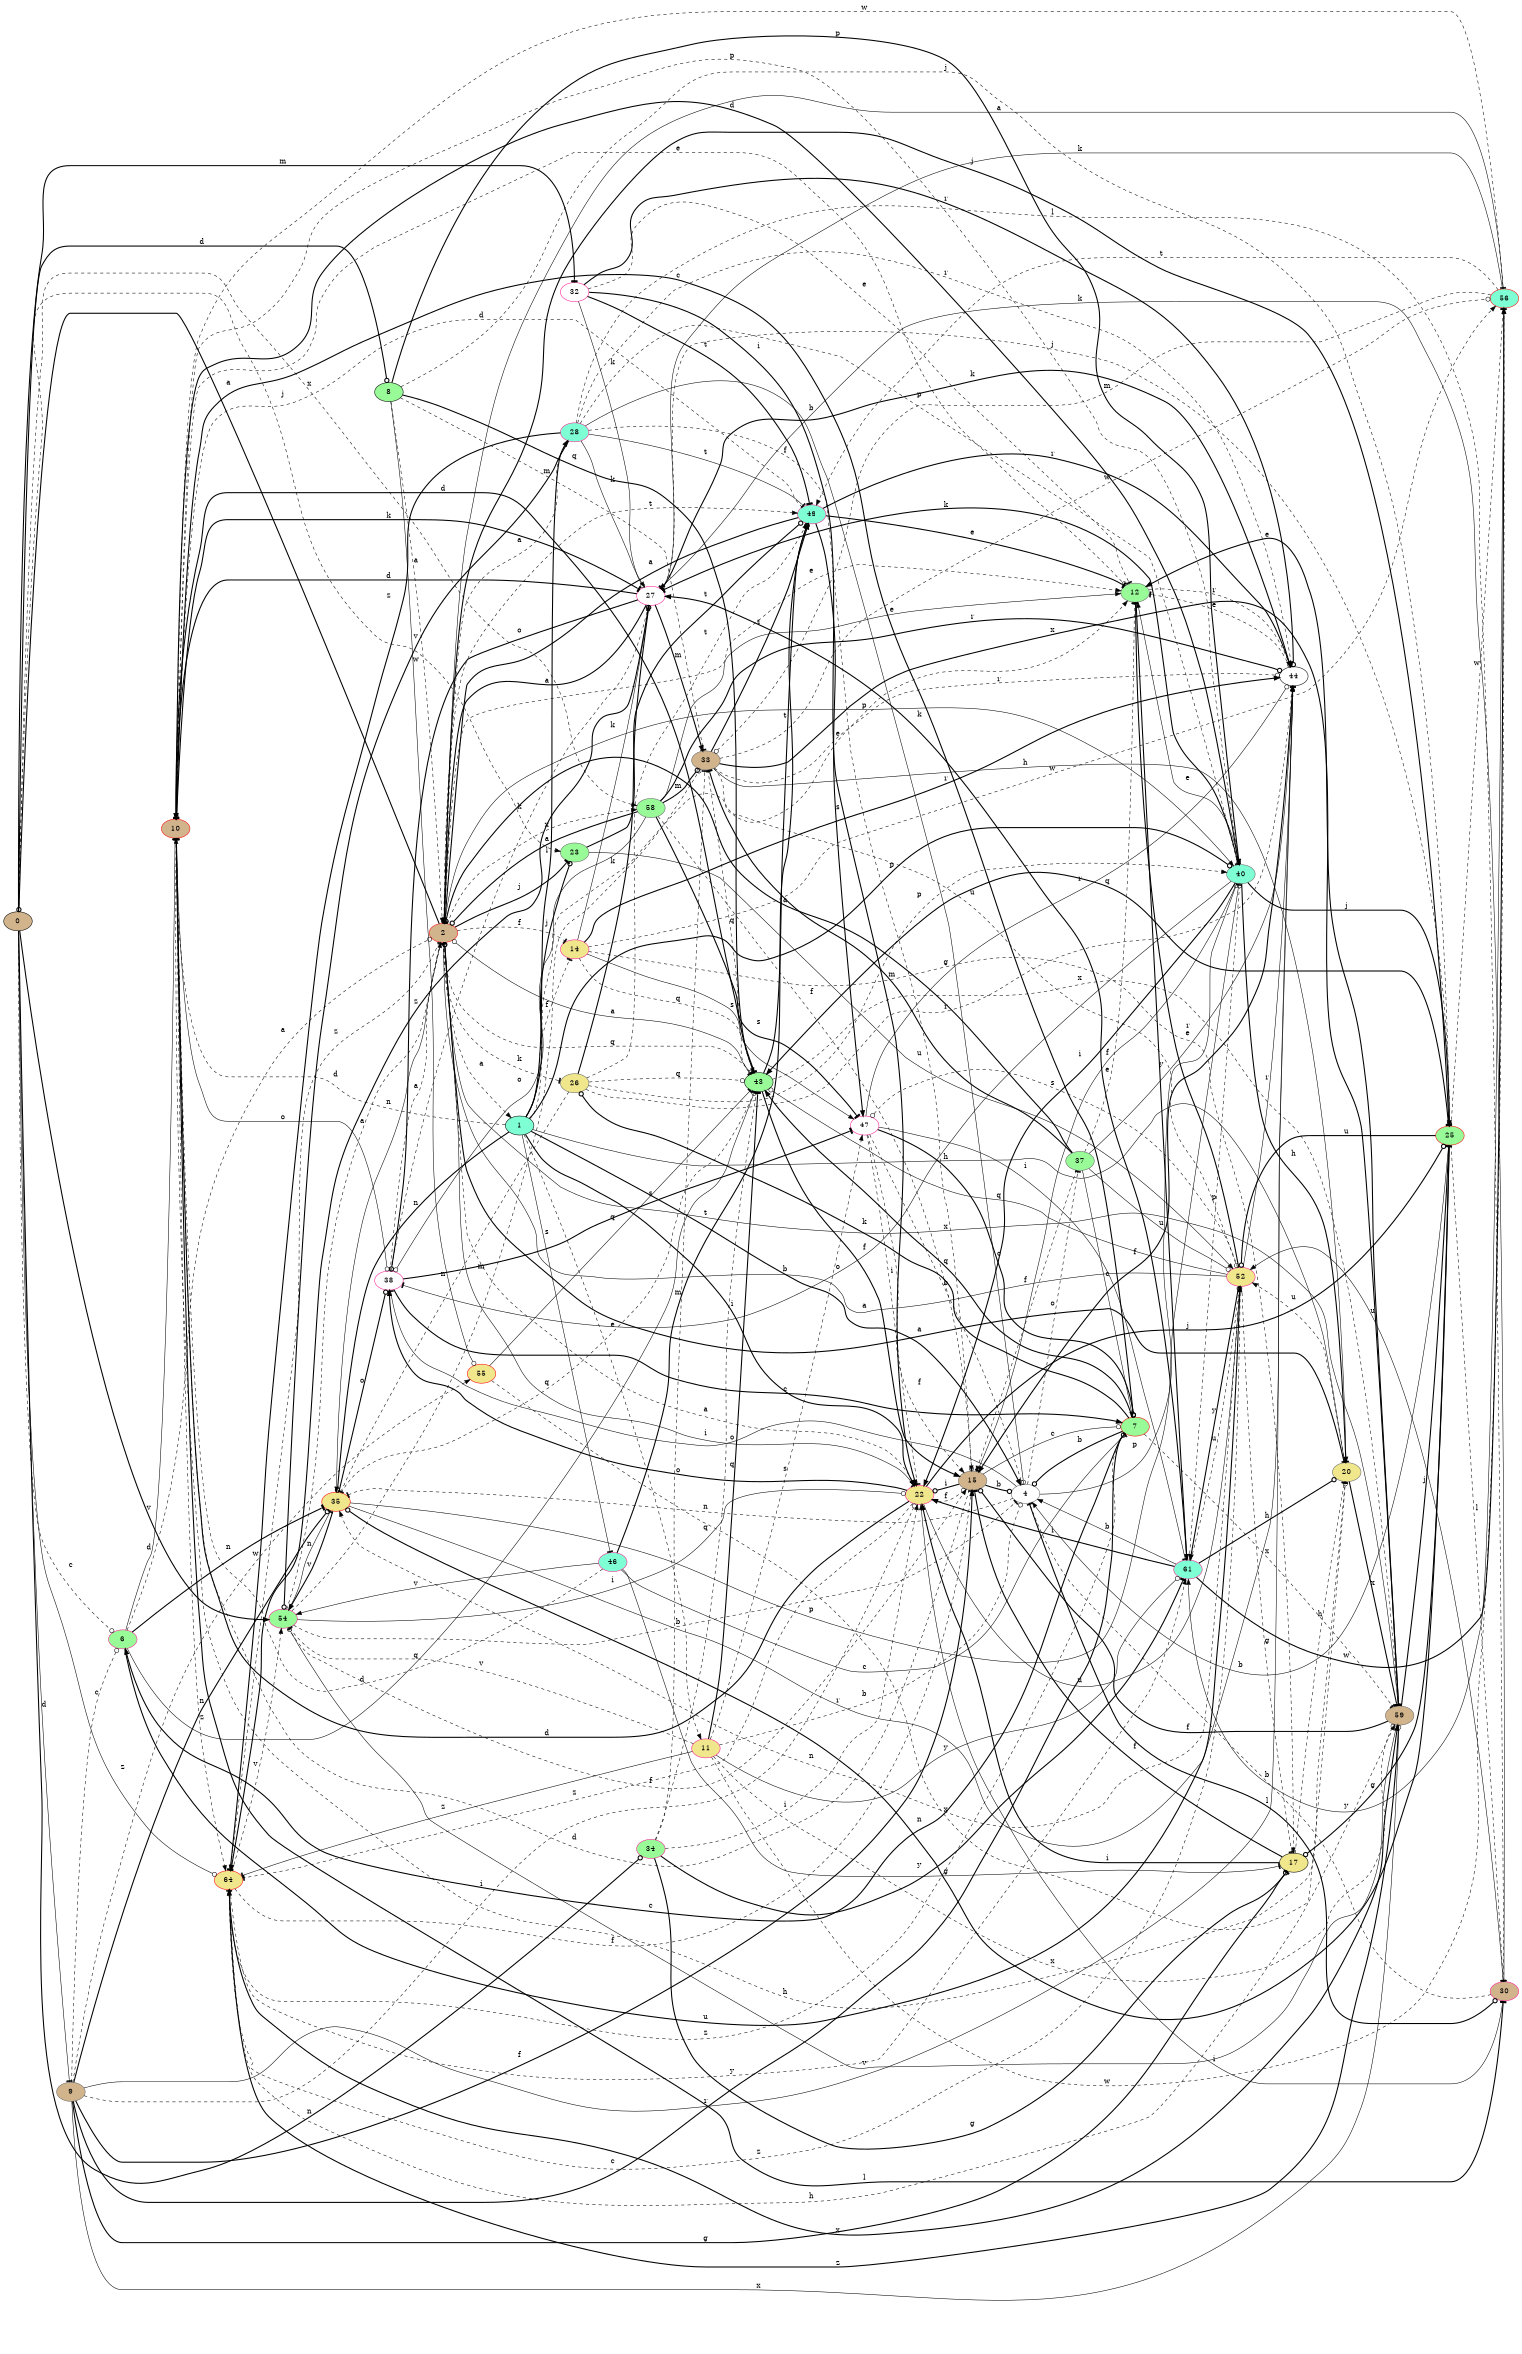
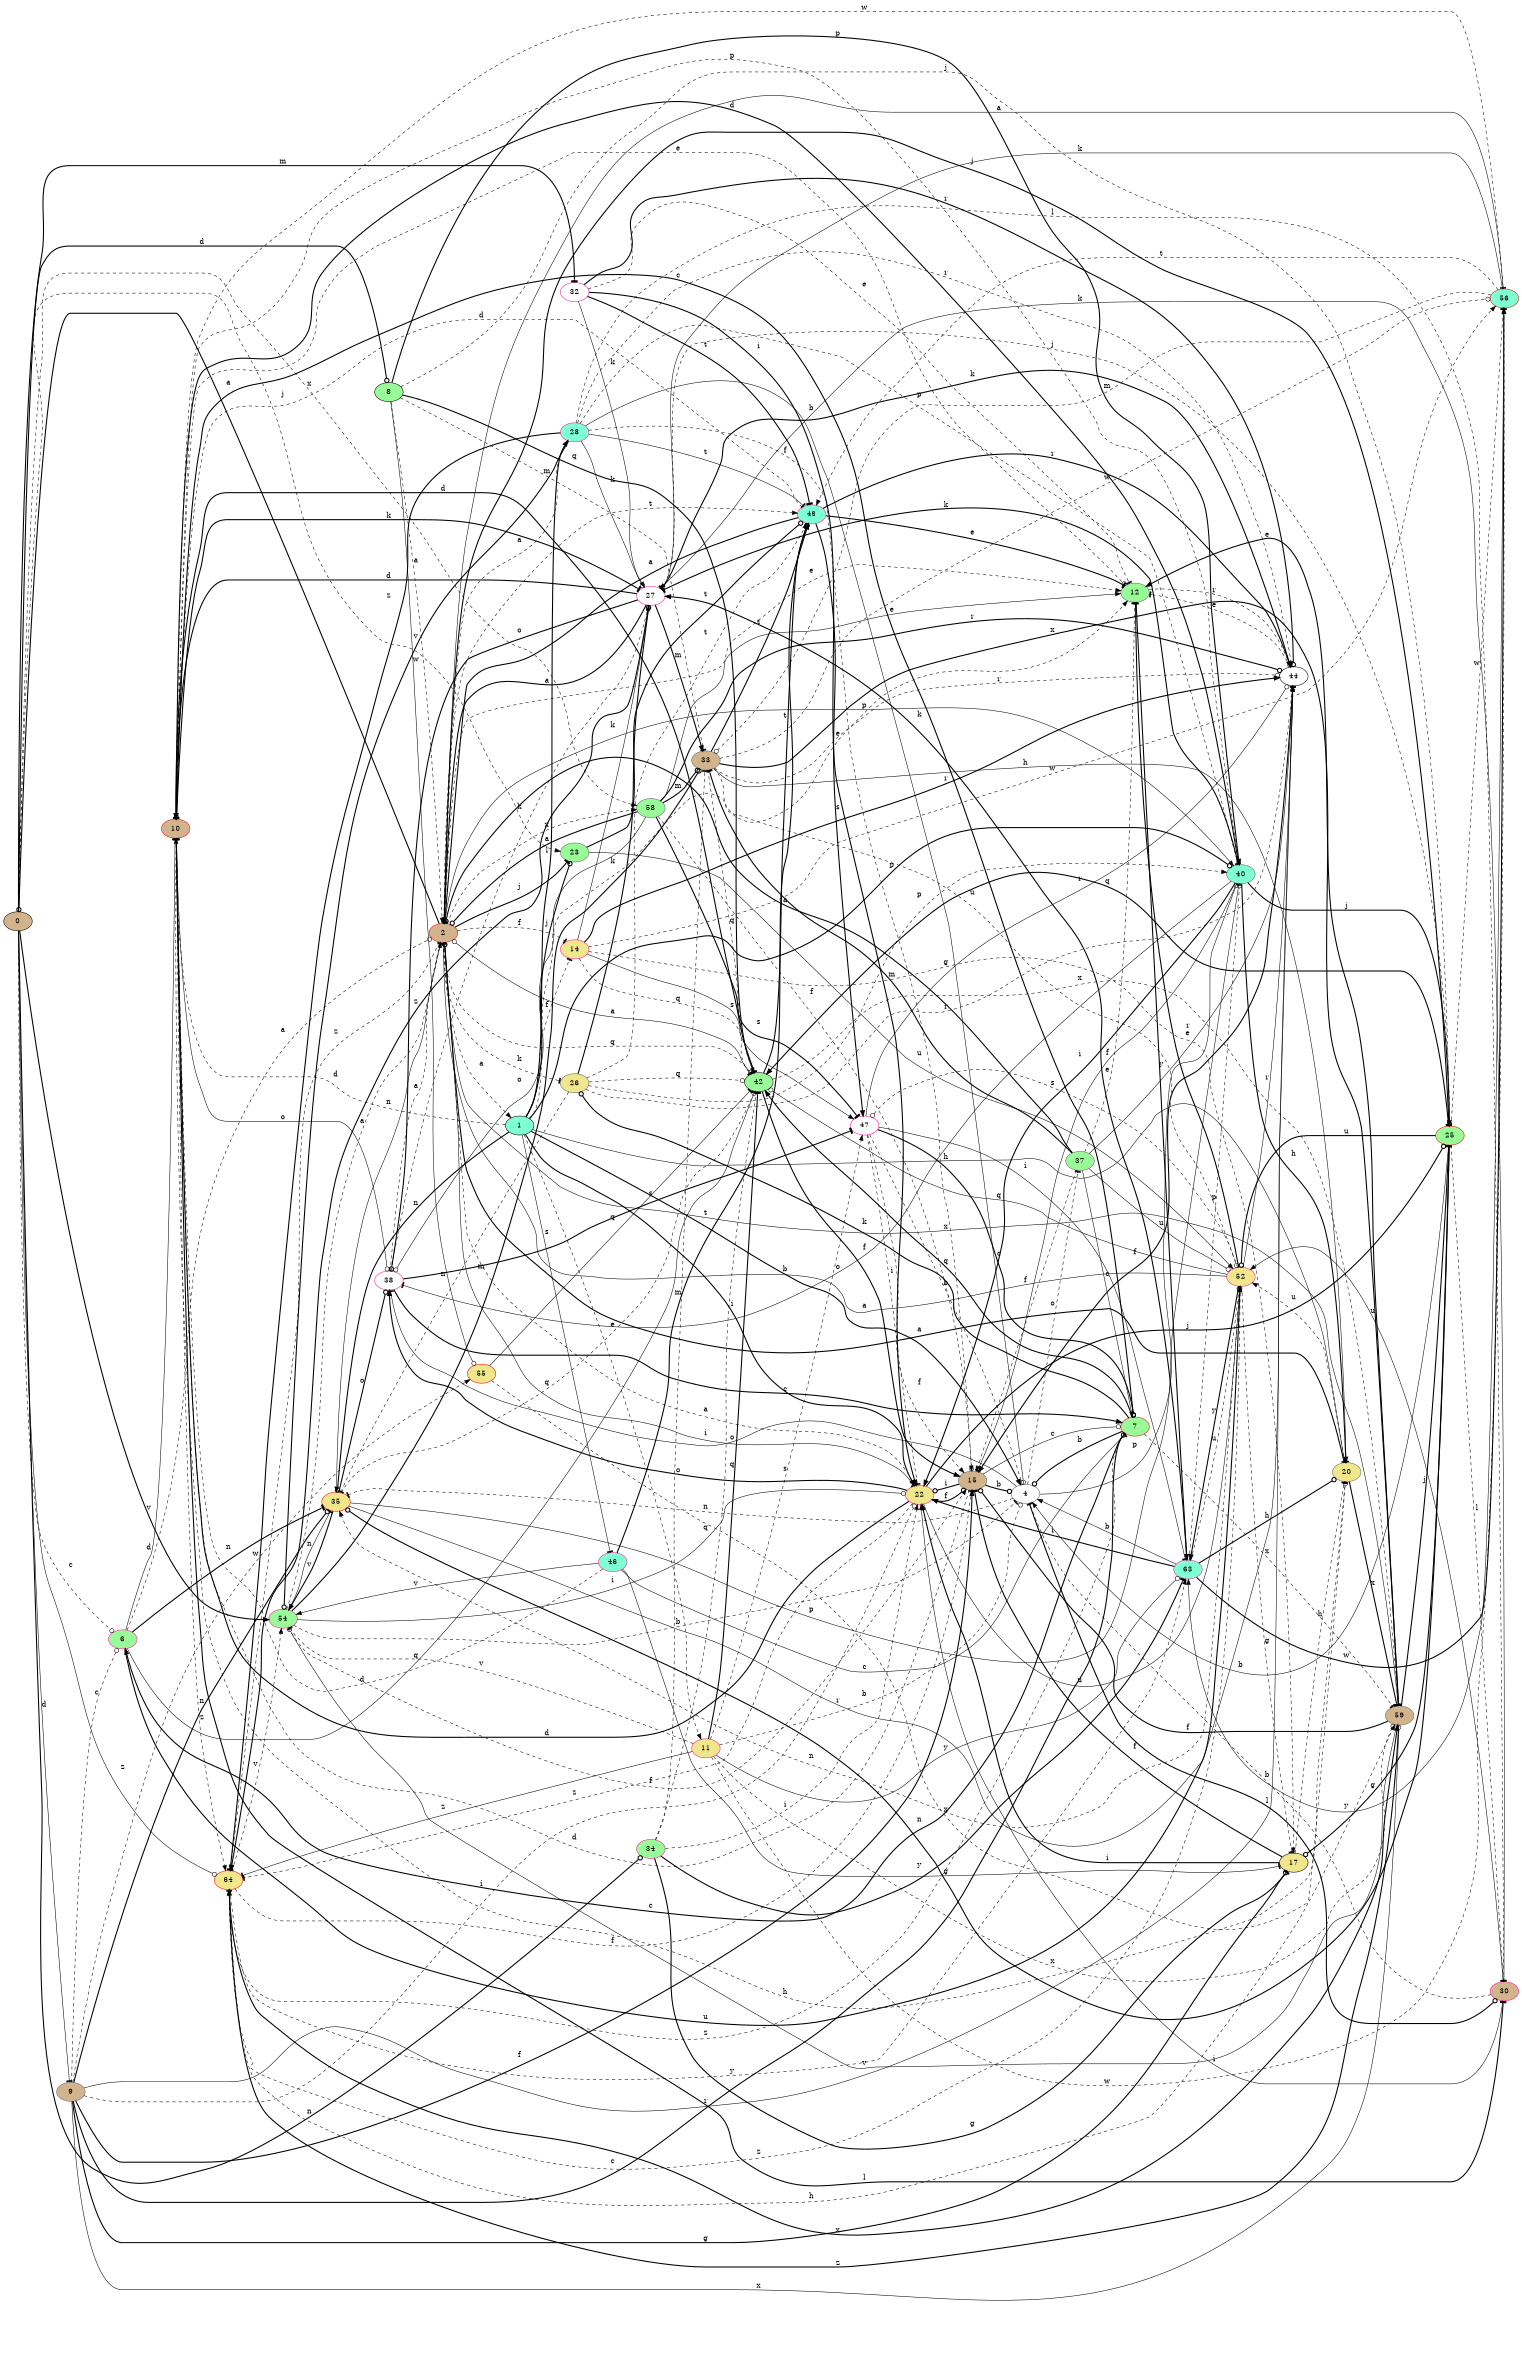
(1167, 751) -> none
(759, 1082) -> (759, 1082)
(512, 1218) -> (512, 1218)
(948, 1500) -> (948, 1500)
(1188, 1570) -> (1188, 1570)
